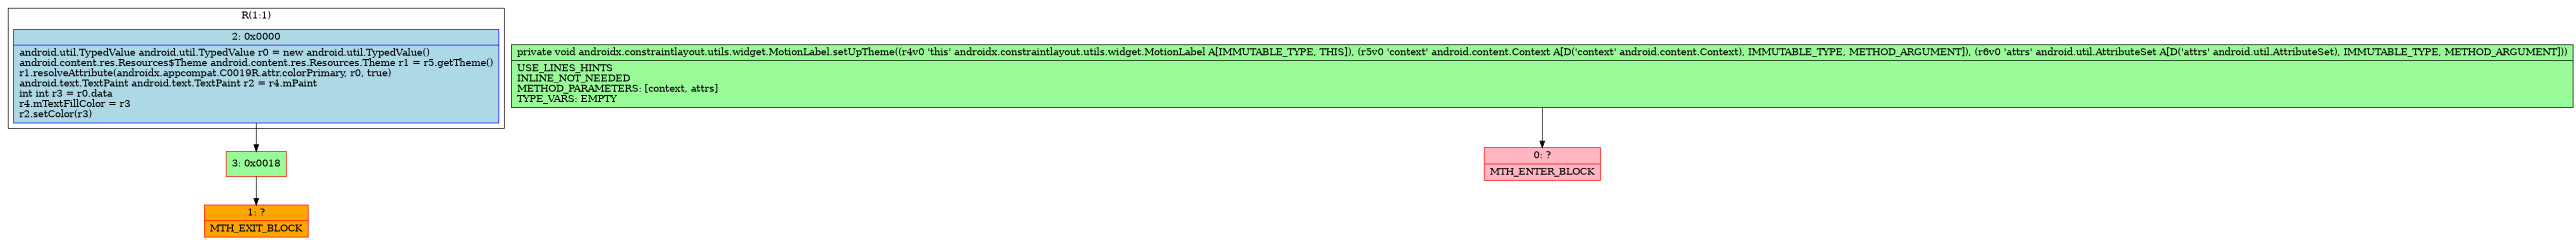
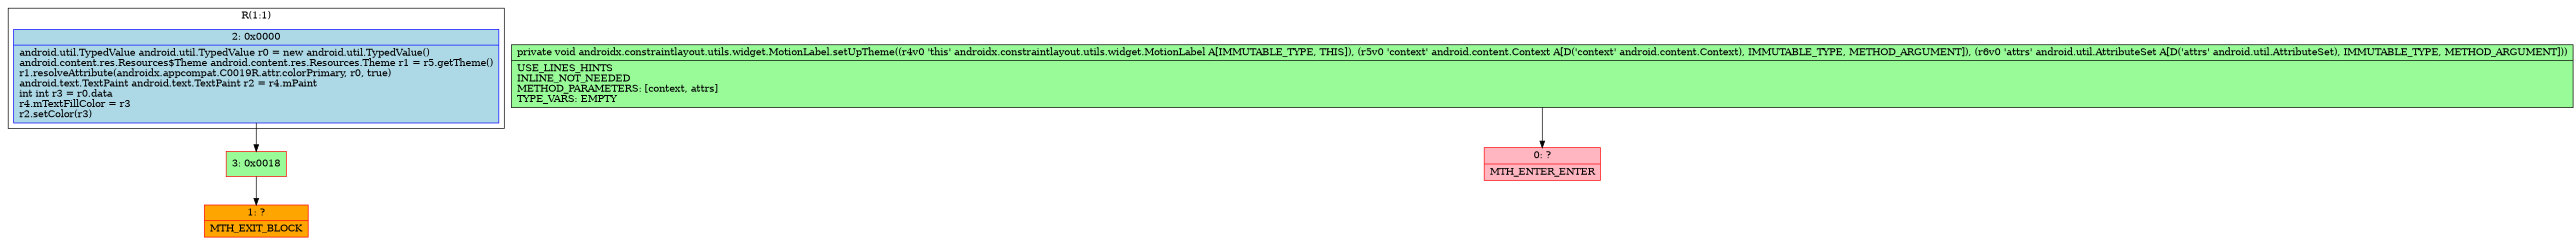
(1542, 172) -> (1542, 172)
